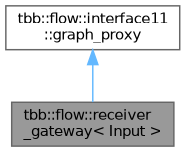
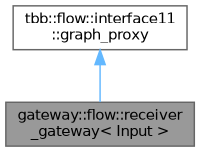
(93, 124) -> (100, 124)
